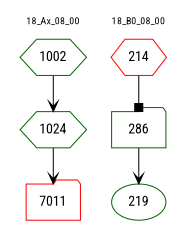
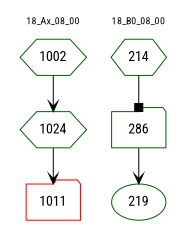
(139, 57) -> (139, 57)
(53, 202) -> (53, 202)
